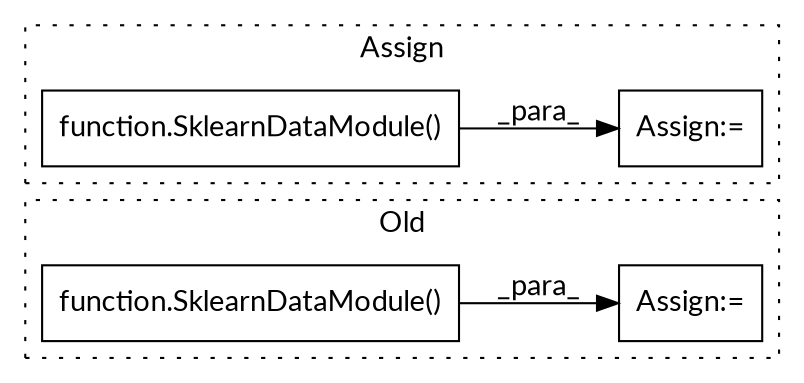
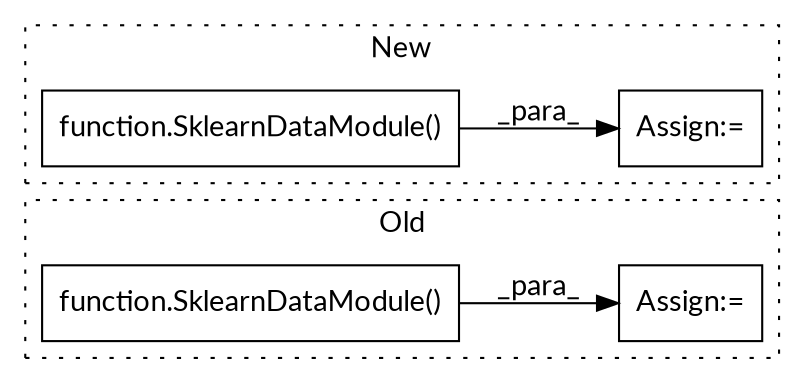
(402, 49) -> (402, 49)
